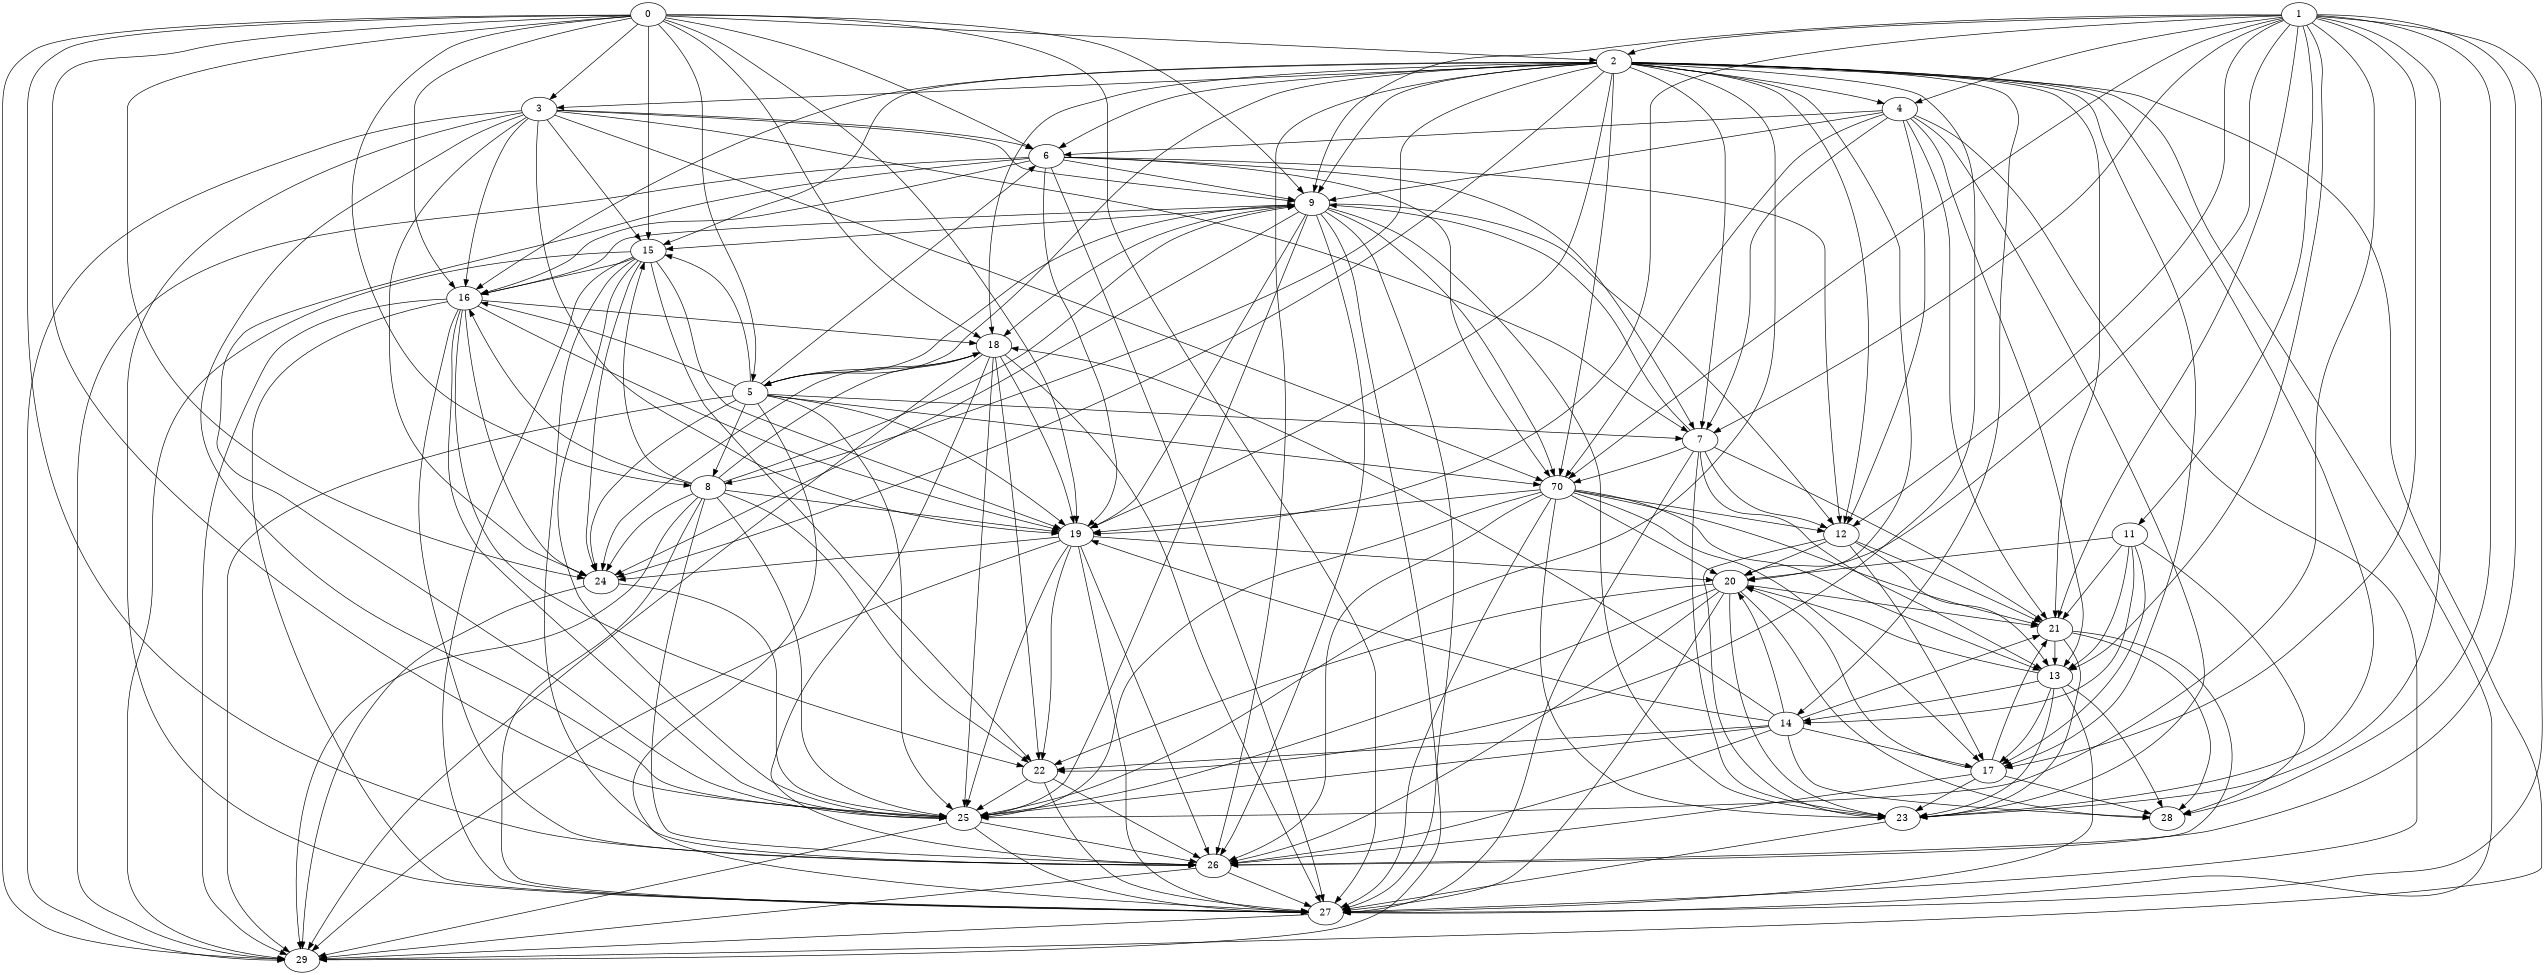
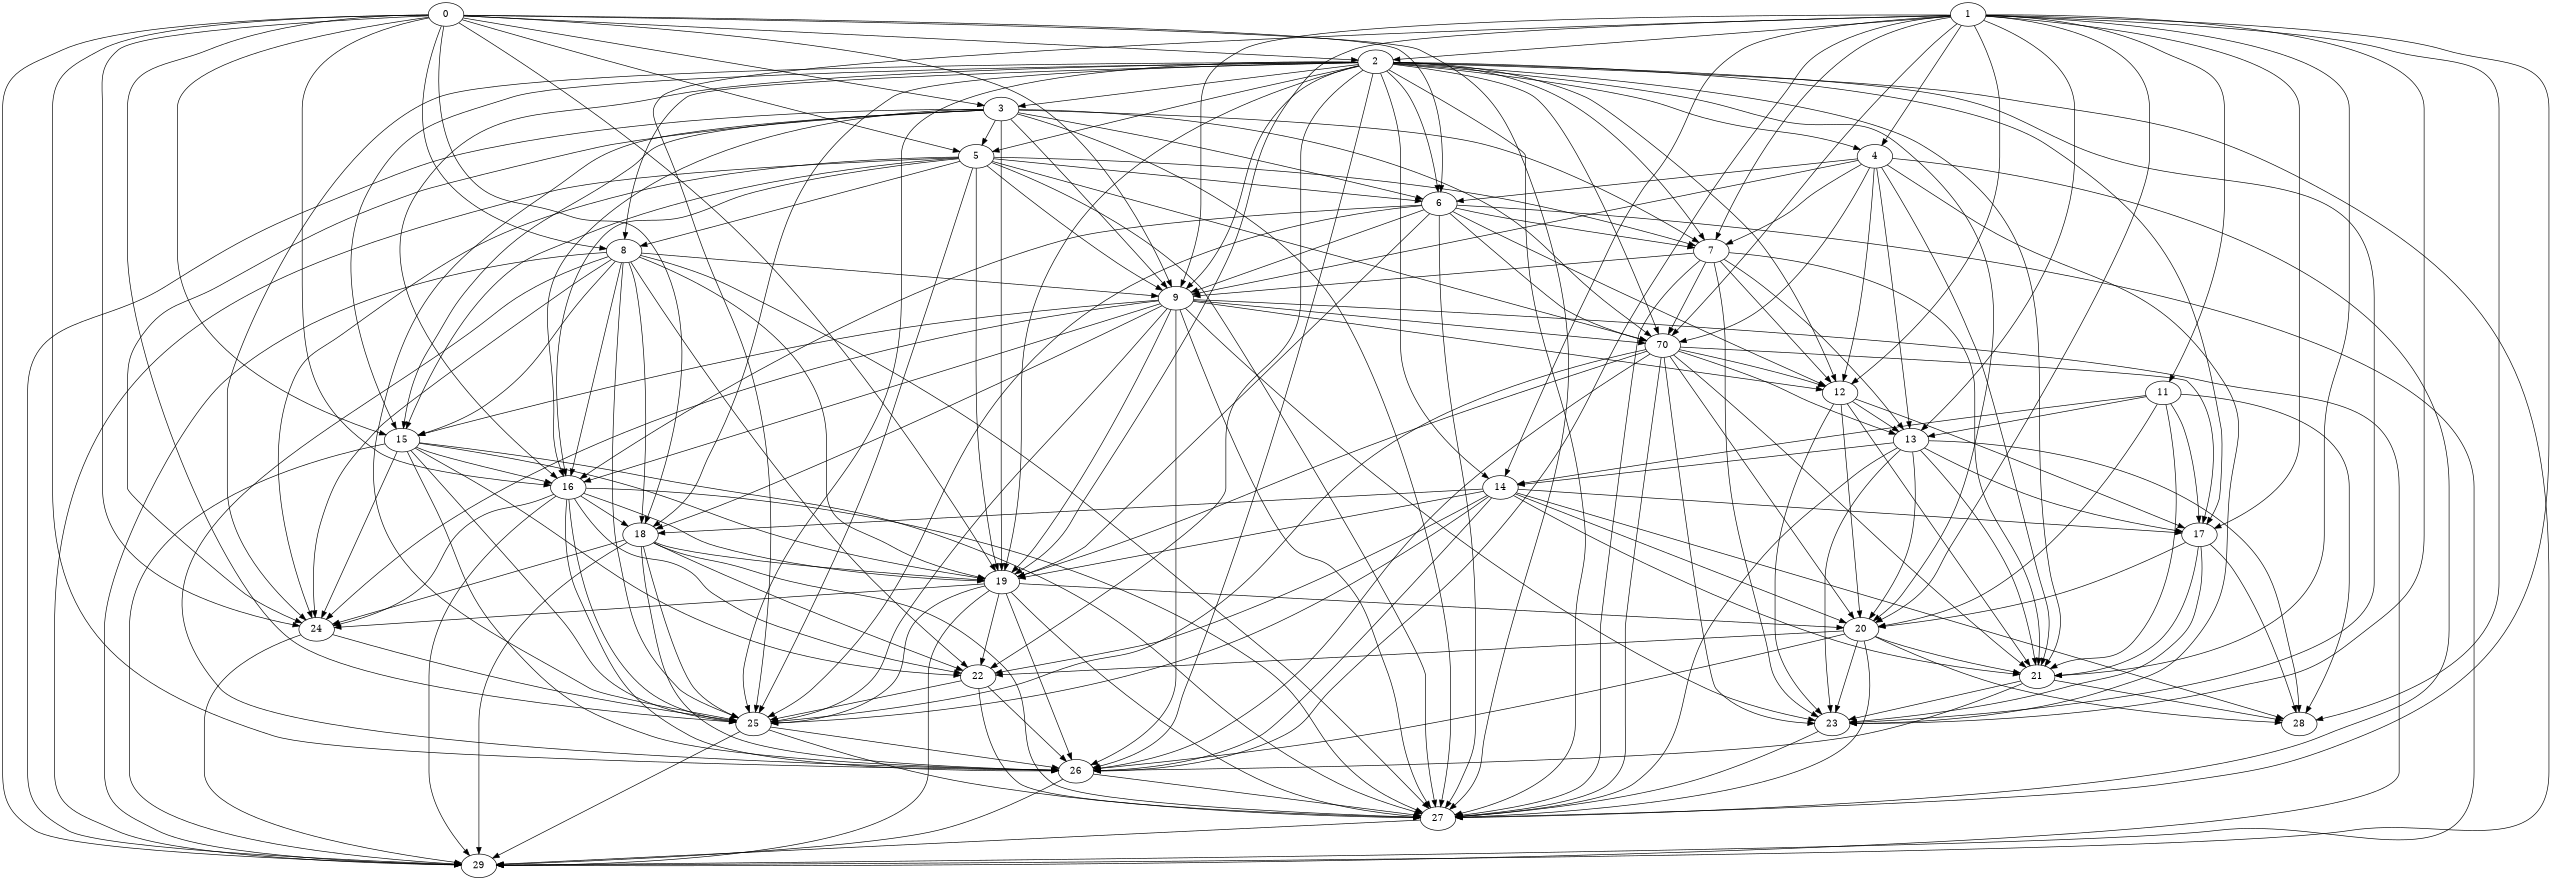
none -> (1674, 145)
(875, 369) -> (990, 130)
(2055, 650) -> (1995, 545)
(1358, 723) -> none
(1605, 825) -> none
